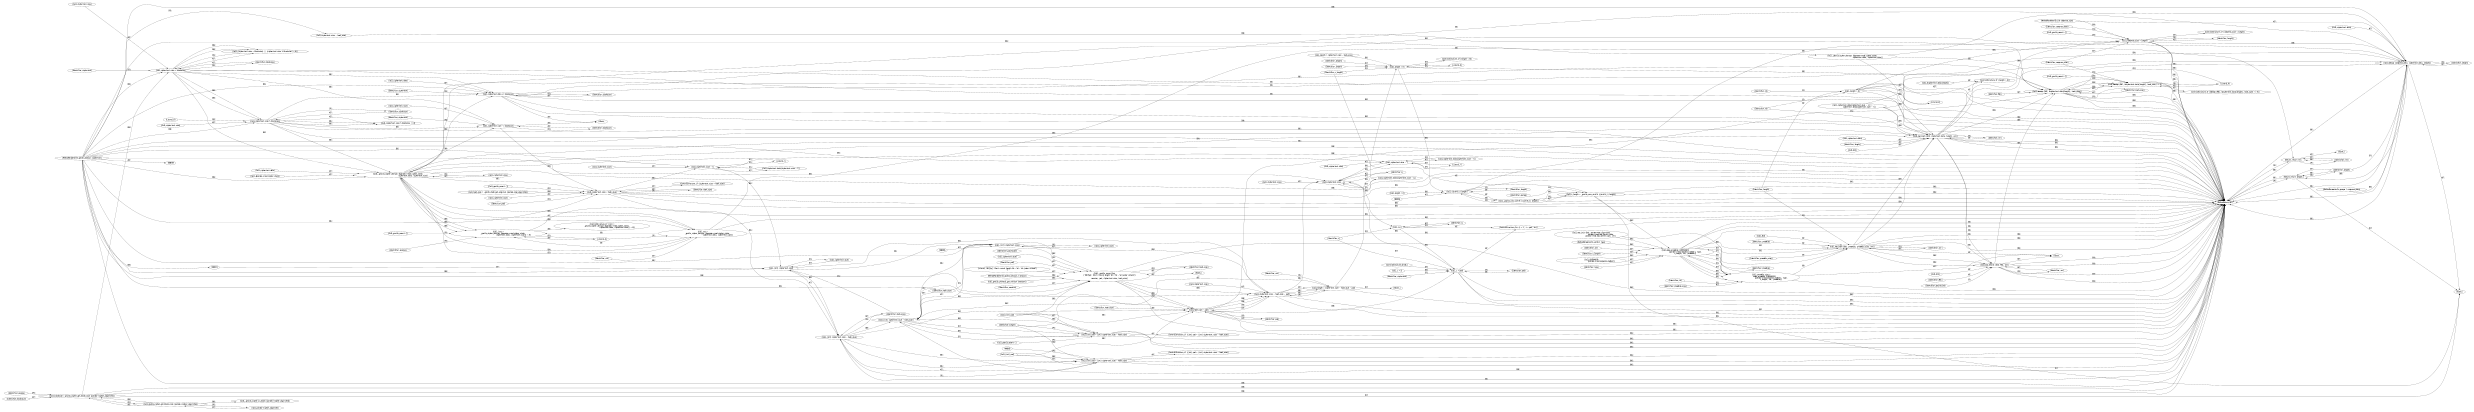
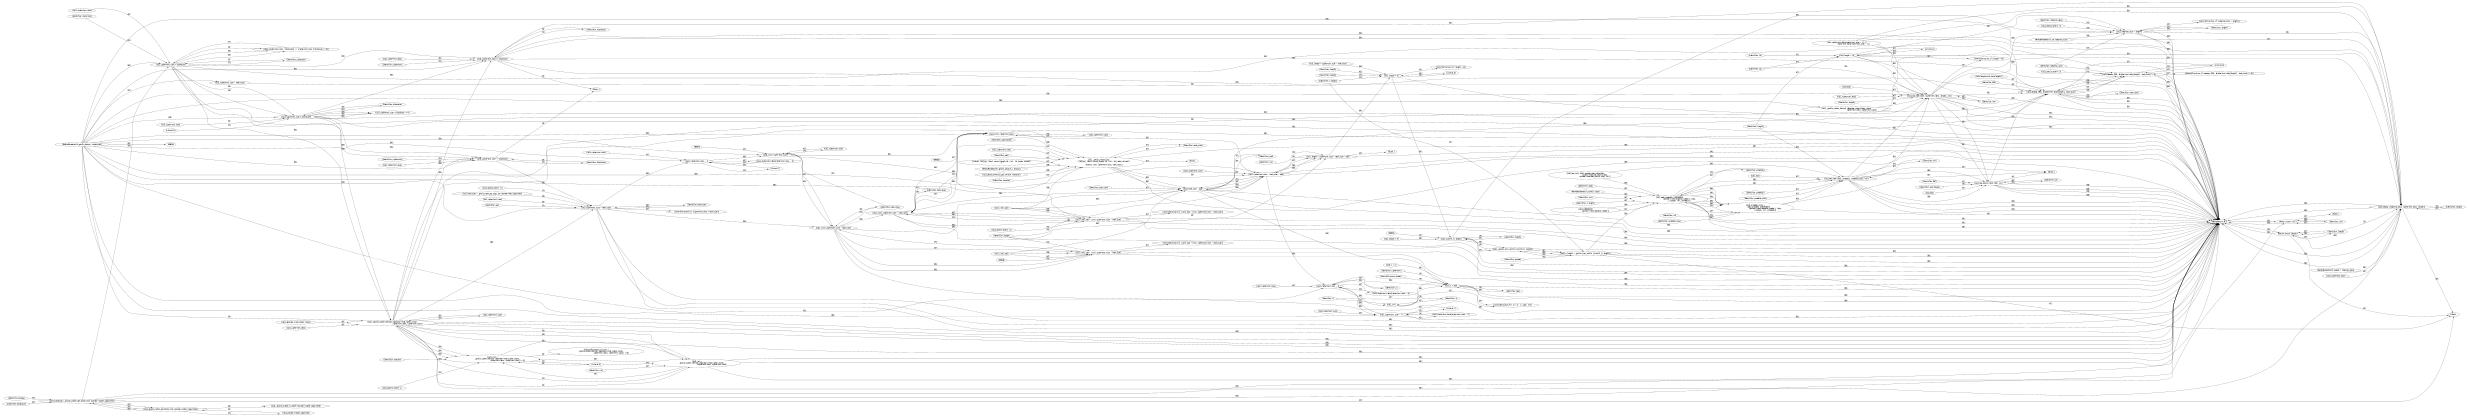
(1964, 82) -> (2023, 84)
(105, 241) -> (283, 165)
